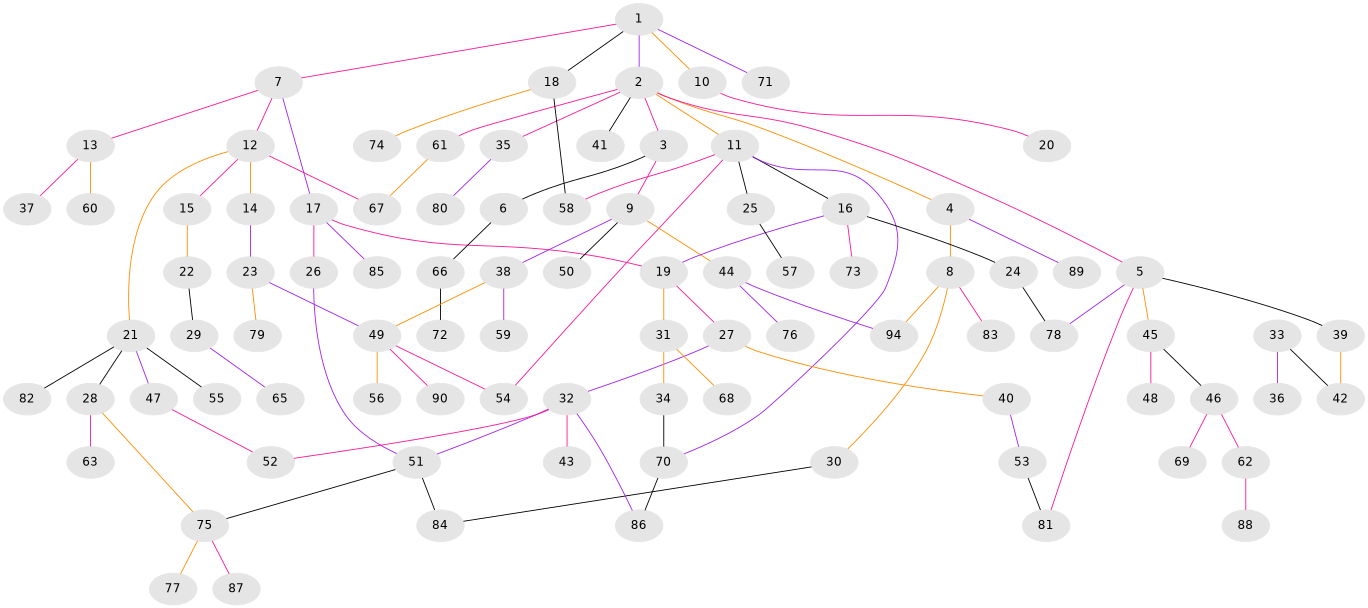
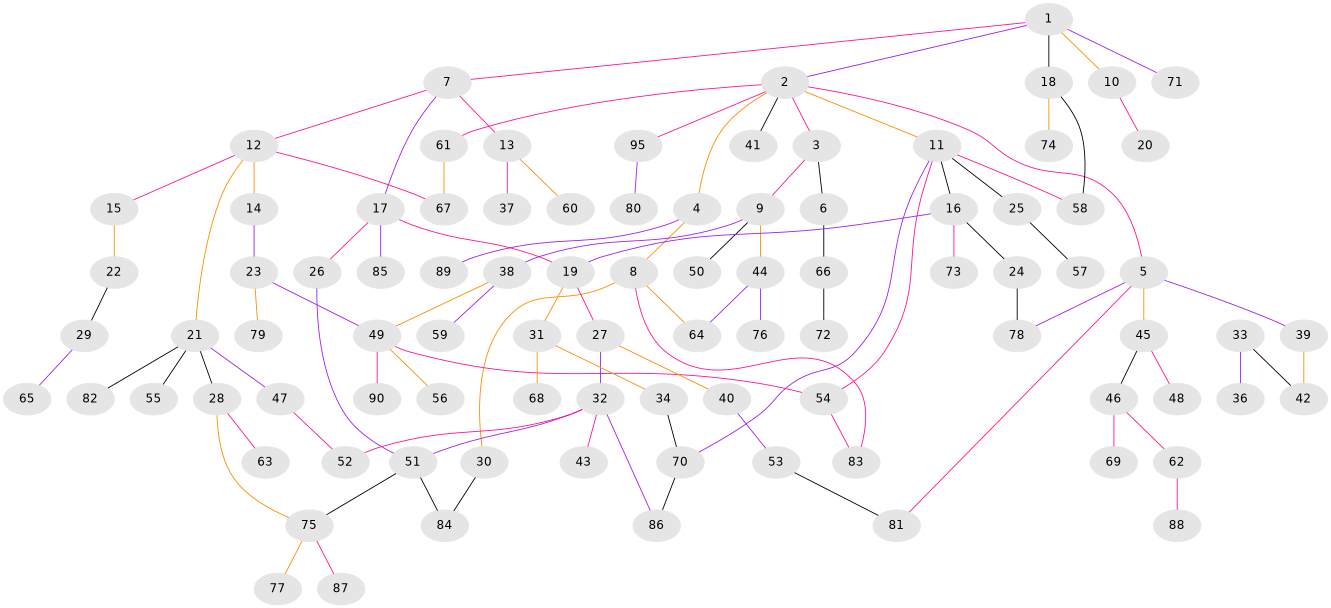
(504, 146) -> (638, 146)
(1243, 299) -> (1225, 302)
(894, 336) -> (697, 336)
none -> (840, 431)
